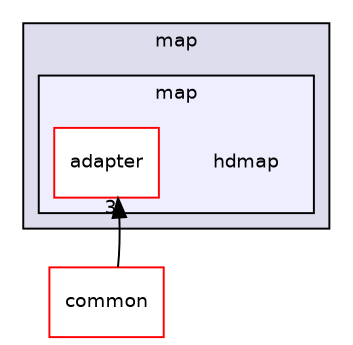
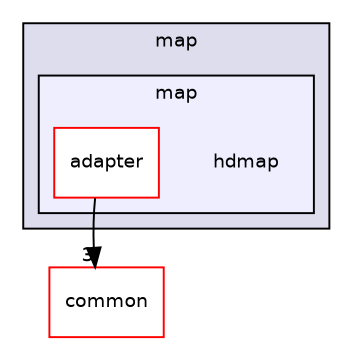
(120, 242) -> (94, 223)
